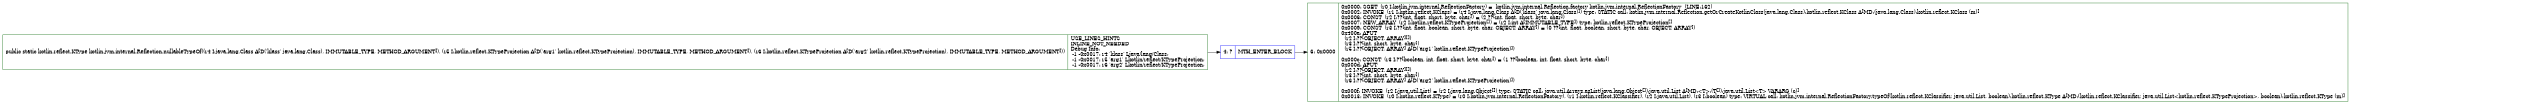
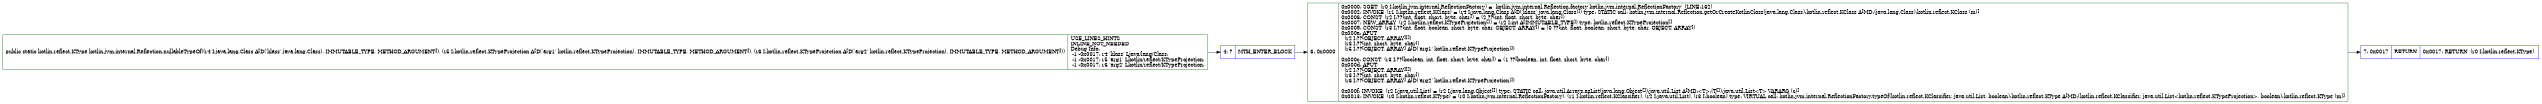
(1361, 34) -> (1361, 34)
none -> (2450, 52)
